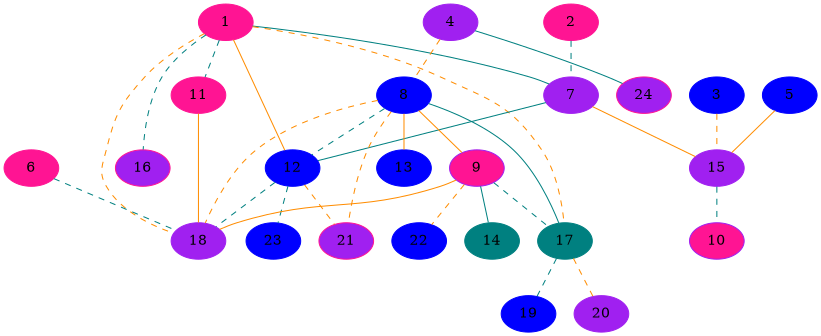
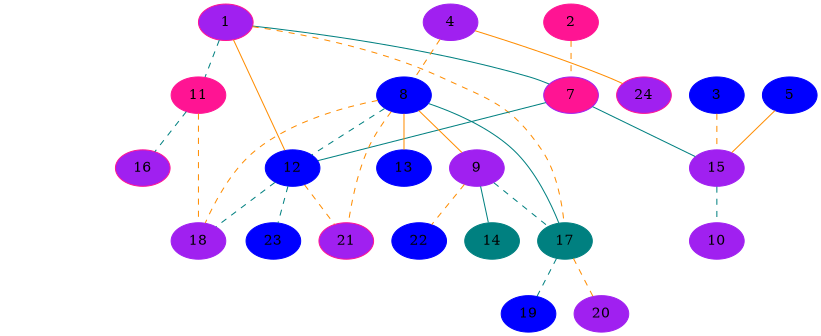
(226, 22) -> (226, 22)
(549, 55) -> (549, 55)
(571, 56) -> (571, 56)
(159, 83) -> (171, 132)
(571, 95) -> (571, 95)
(111, 132) -> none
(644, 132) -> (644, 132)
(31, 168) -> none
(198, 168) -> (198, 168)
(477, 168) -> (477, 168)
(338, 205) -> none
(717, 241) -> (717, 241)
